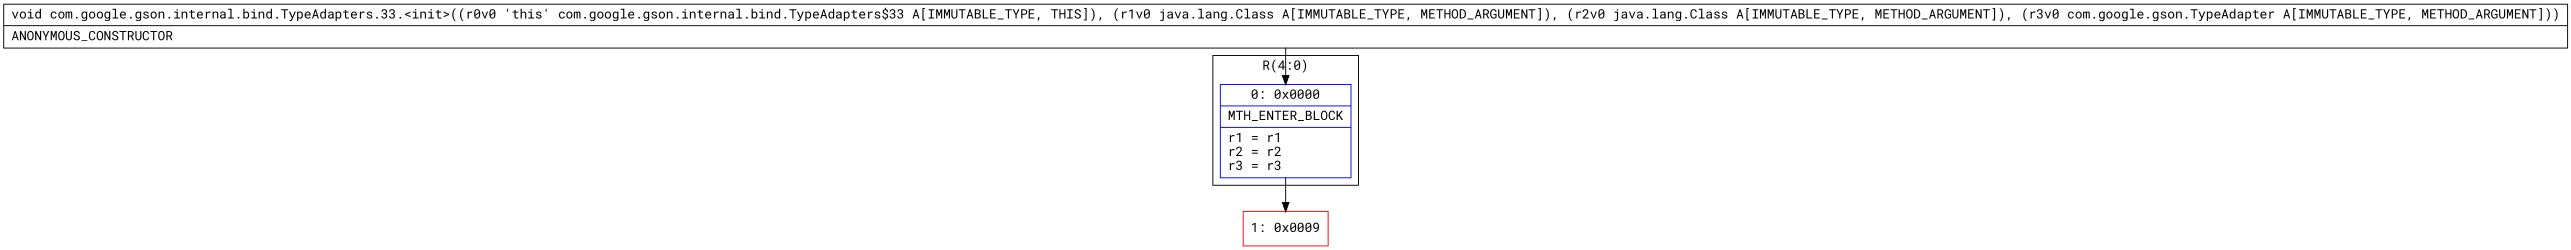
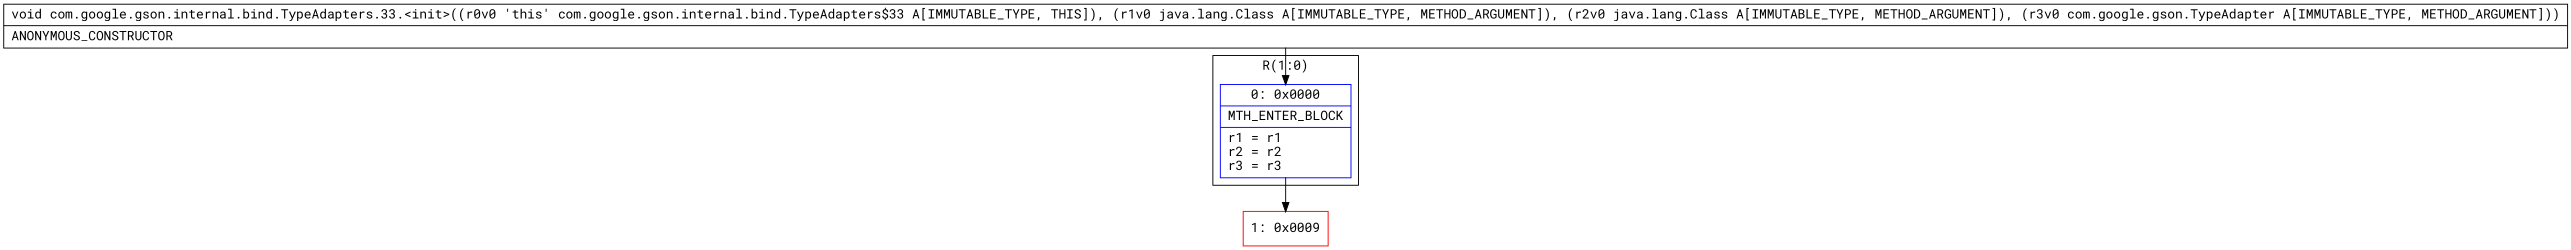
(1286, 66) -> (1286, 66)
